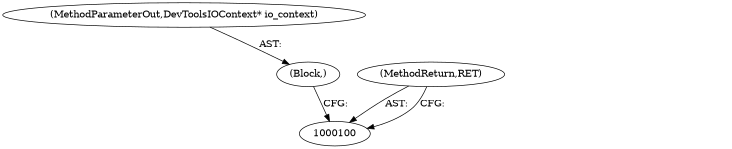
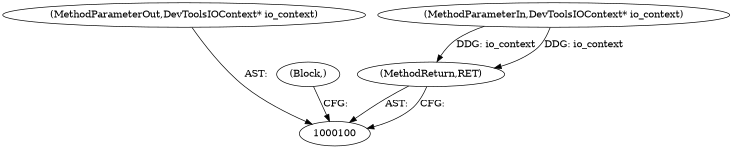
none -> (554, 15)
(247, 44) -> (241, 84)
